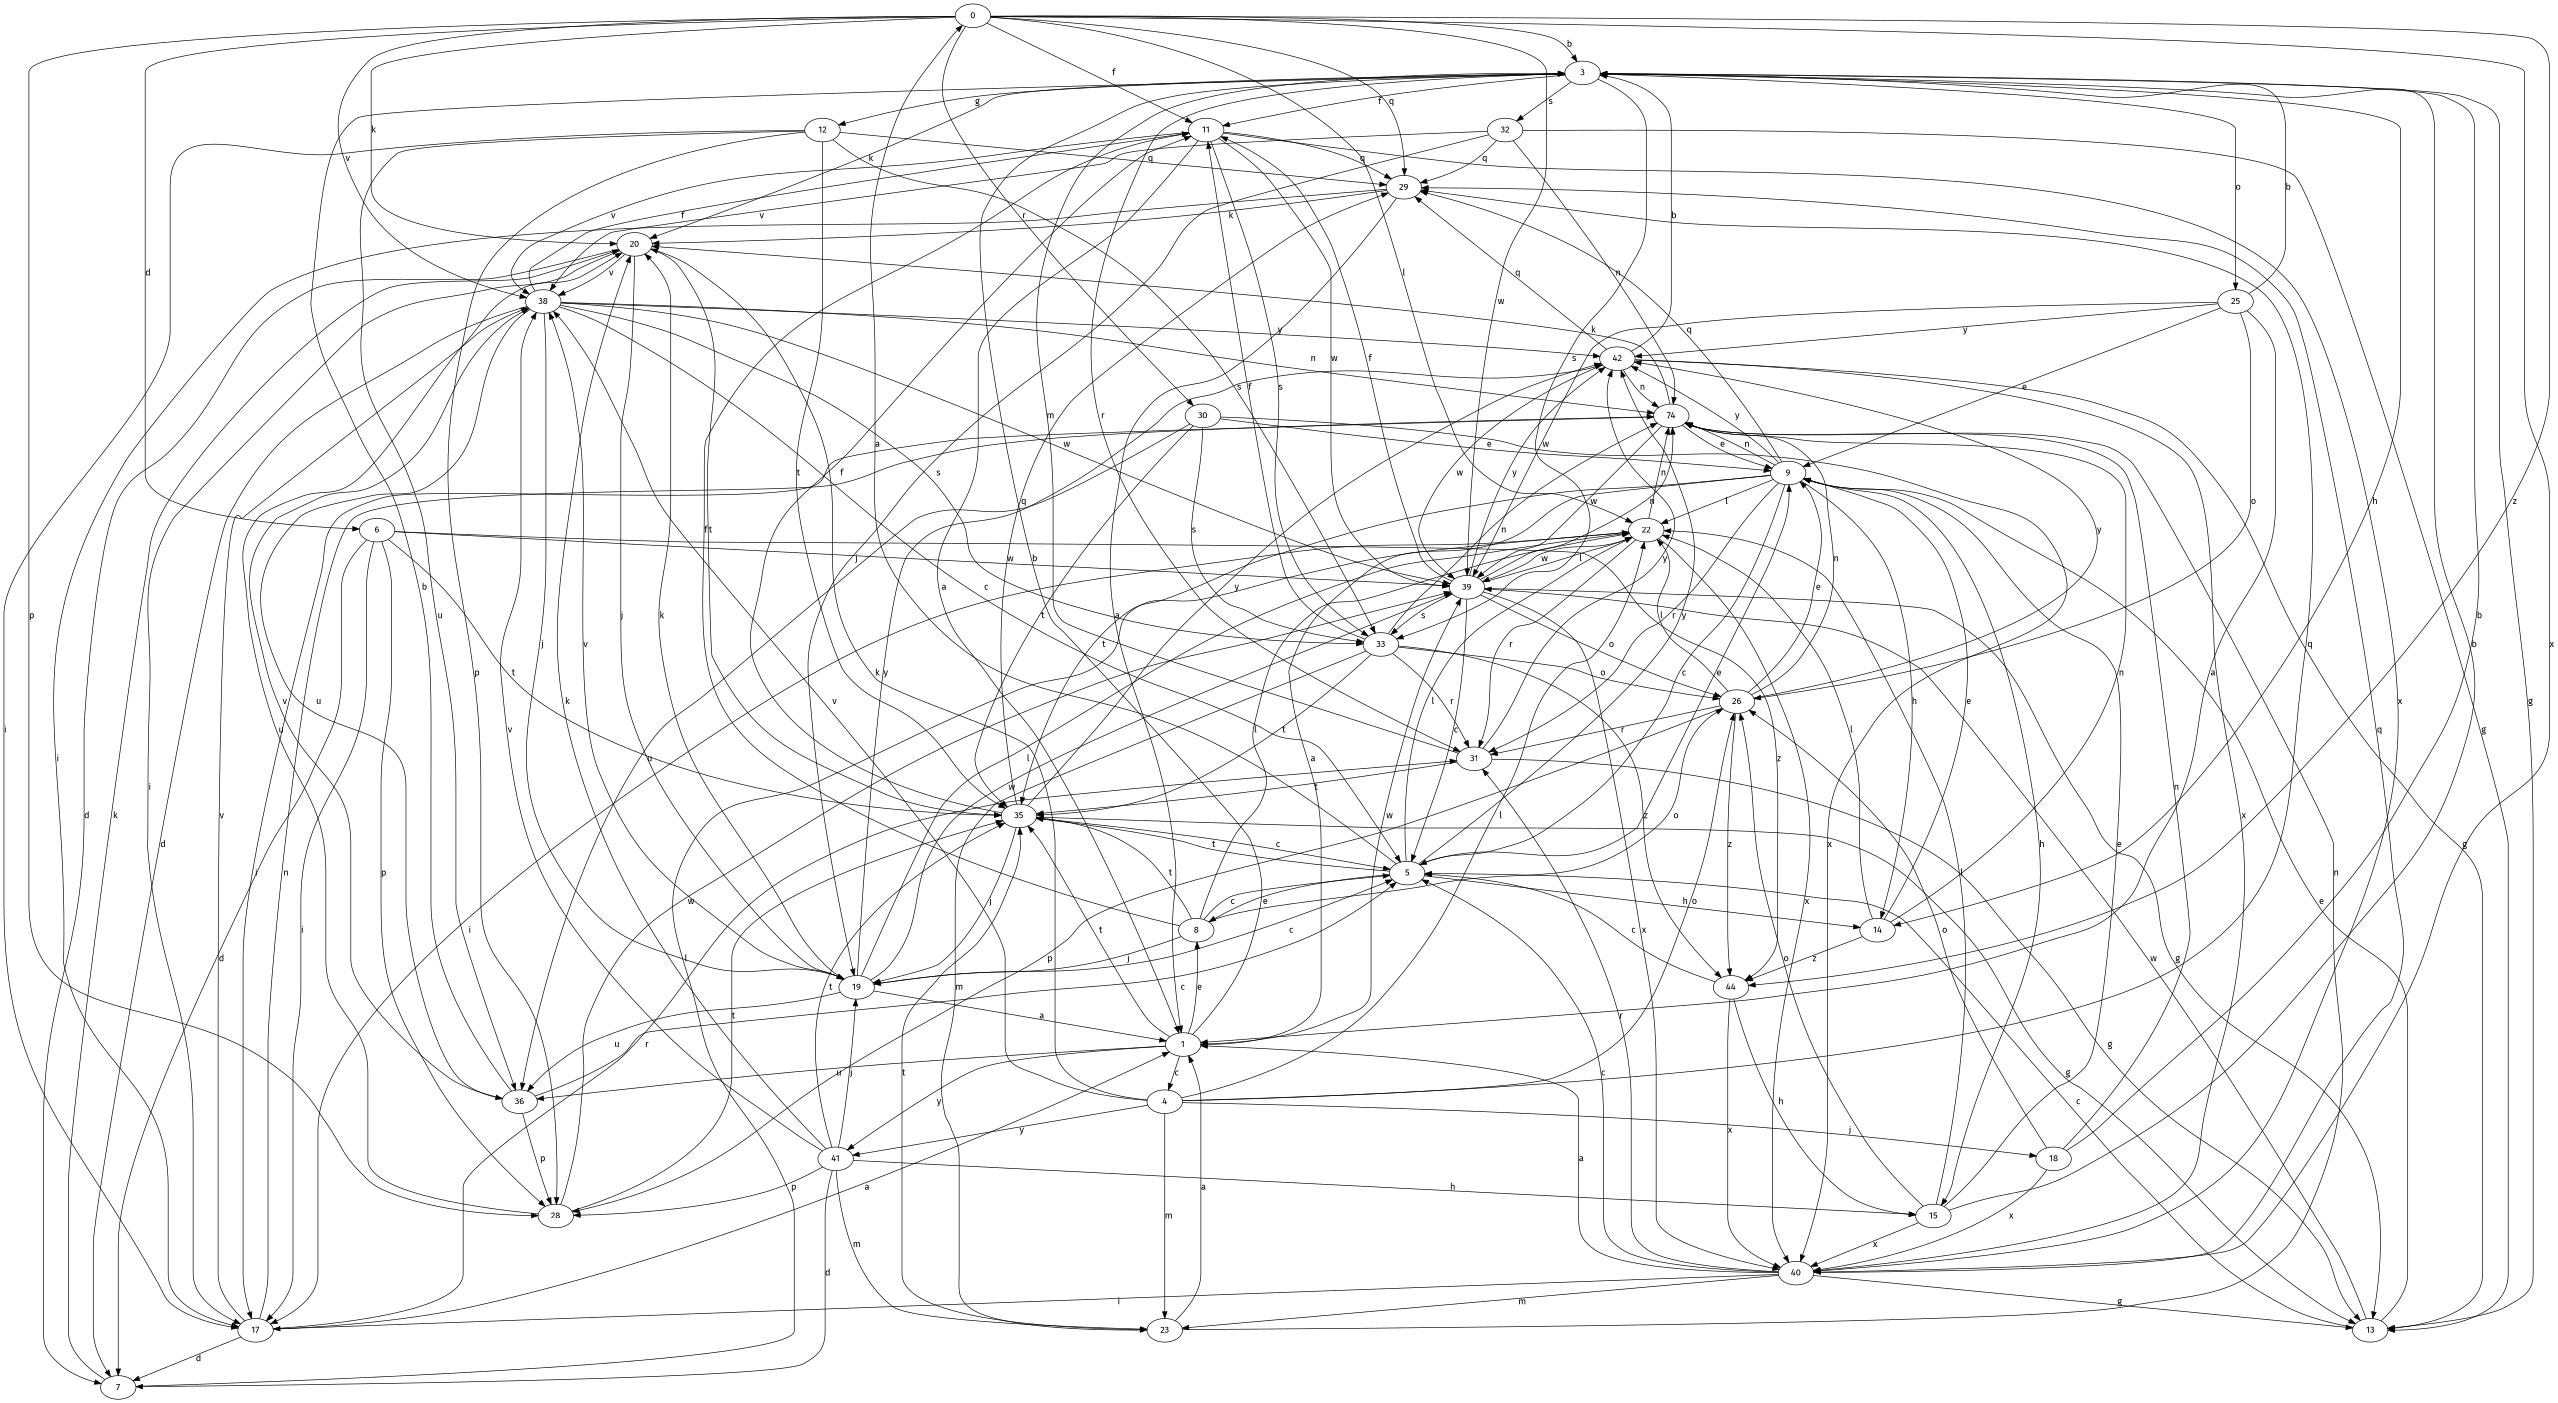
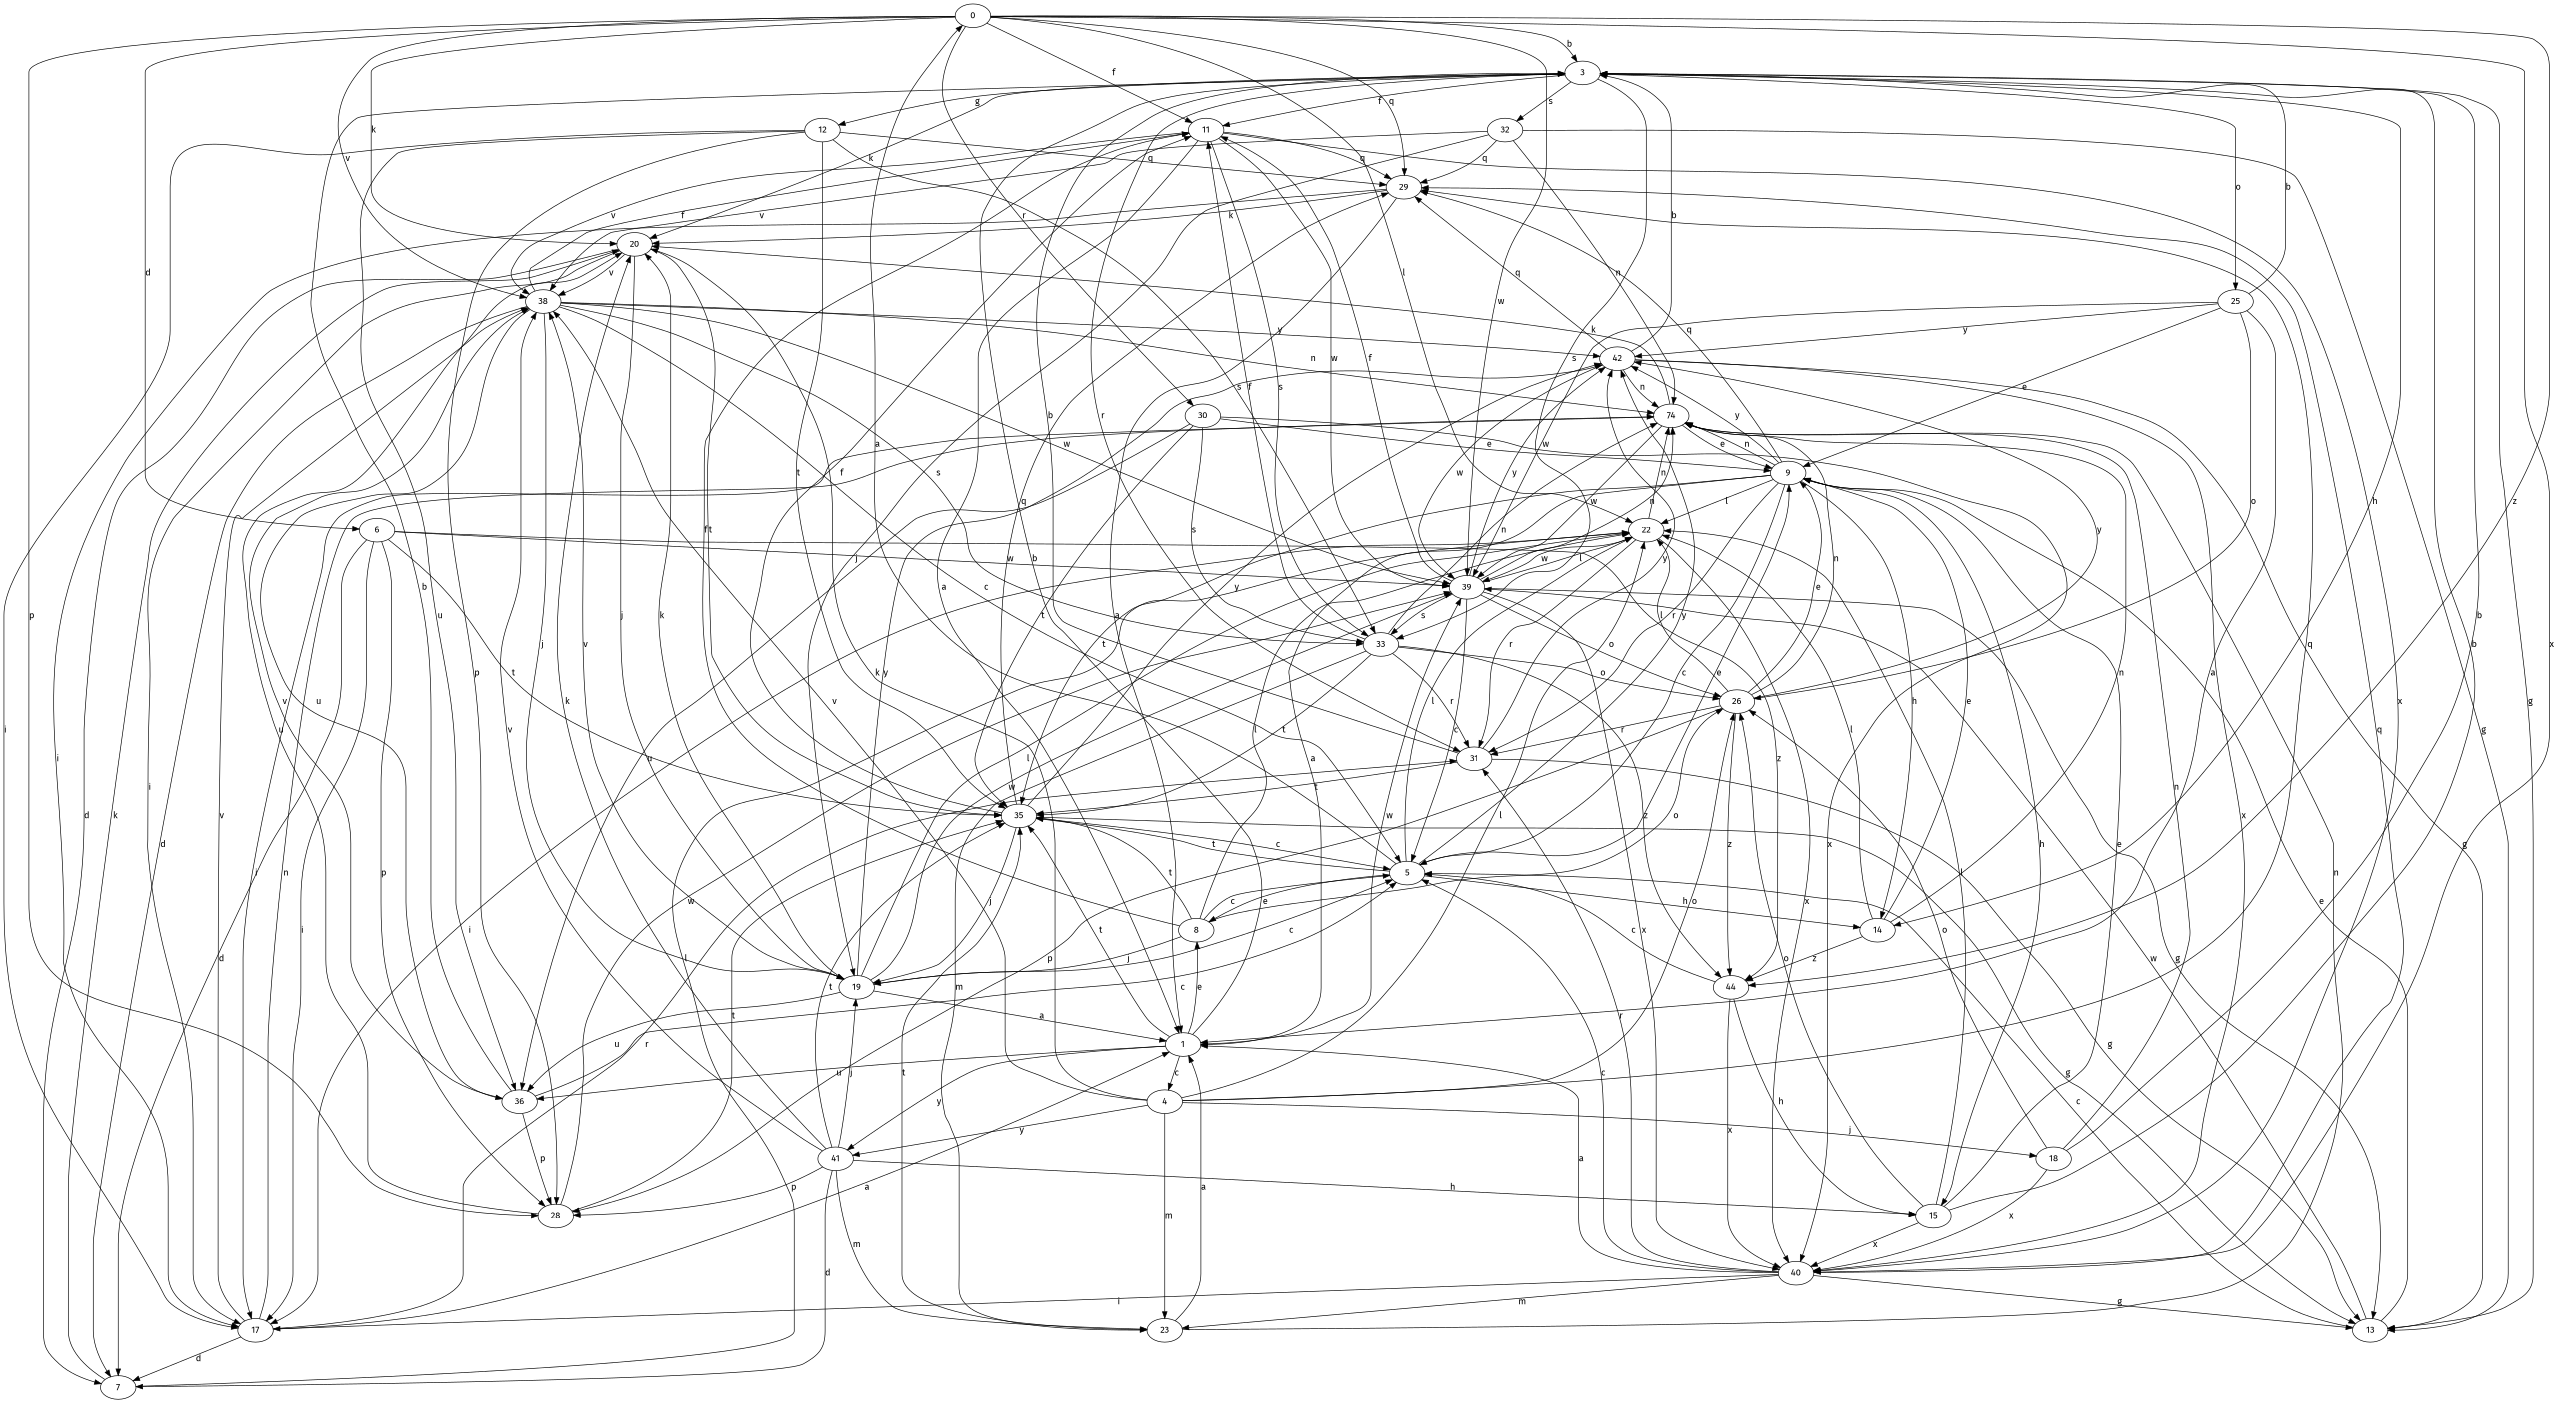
(1051, 416) -> (1051, 416)
